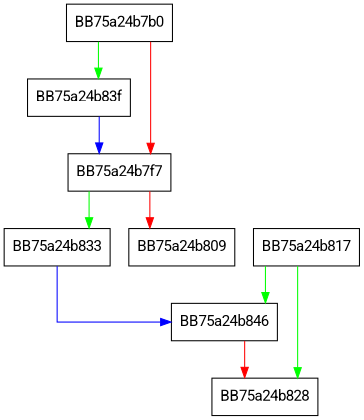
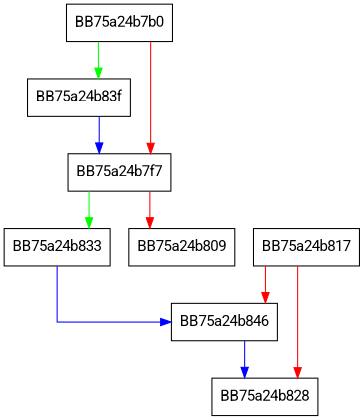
(265, 279) -> (265, 279)
(298, 317) -> (298, 317)
(245, 354) -> (245, 354)
